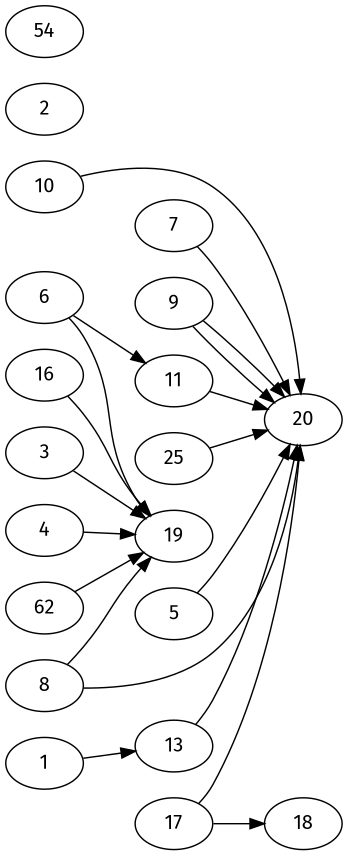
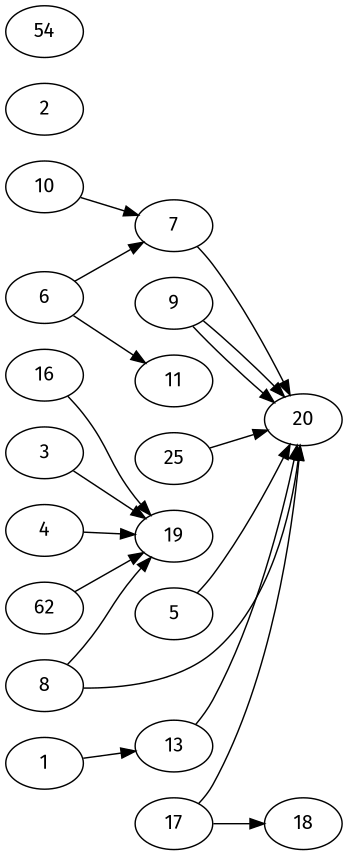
(242, 215) -> (102, 204)
(232, 398) -> none
(108, 410) -> (103, 265)
